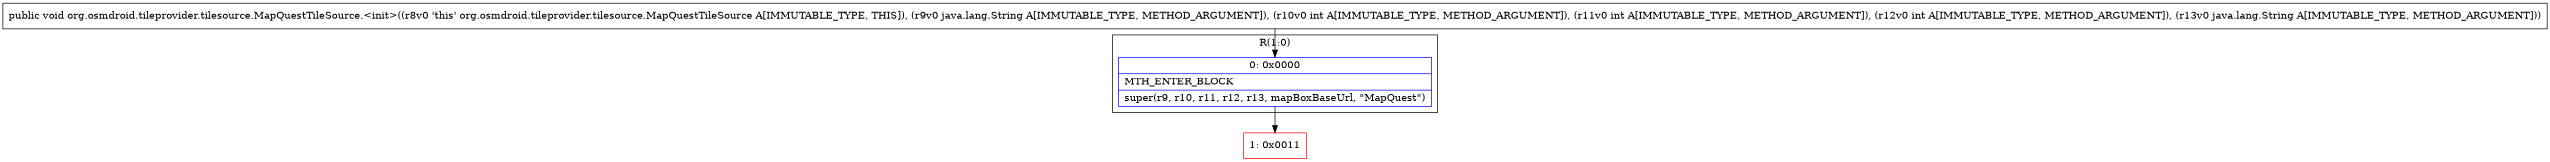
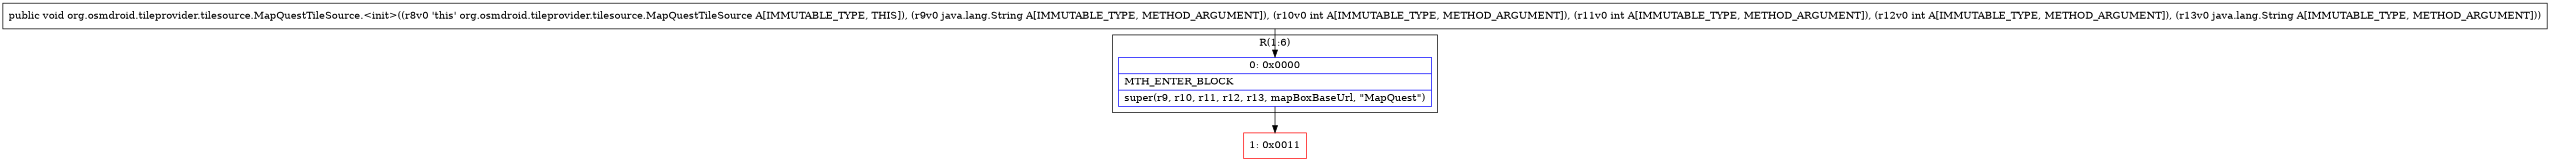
(1275, 43) -> (1275, 43)
